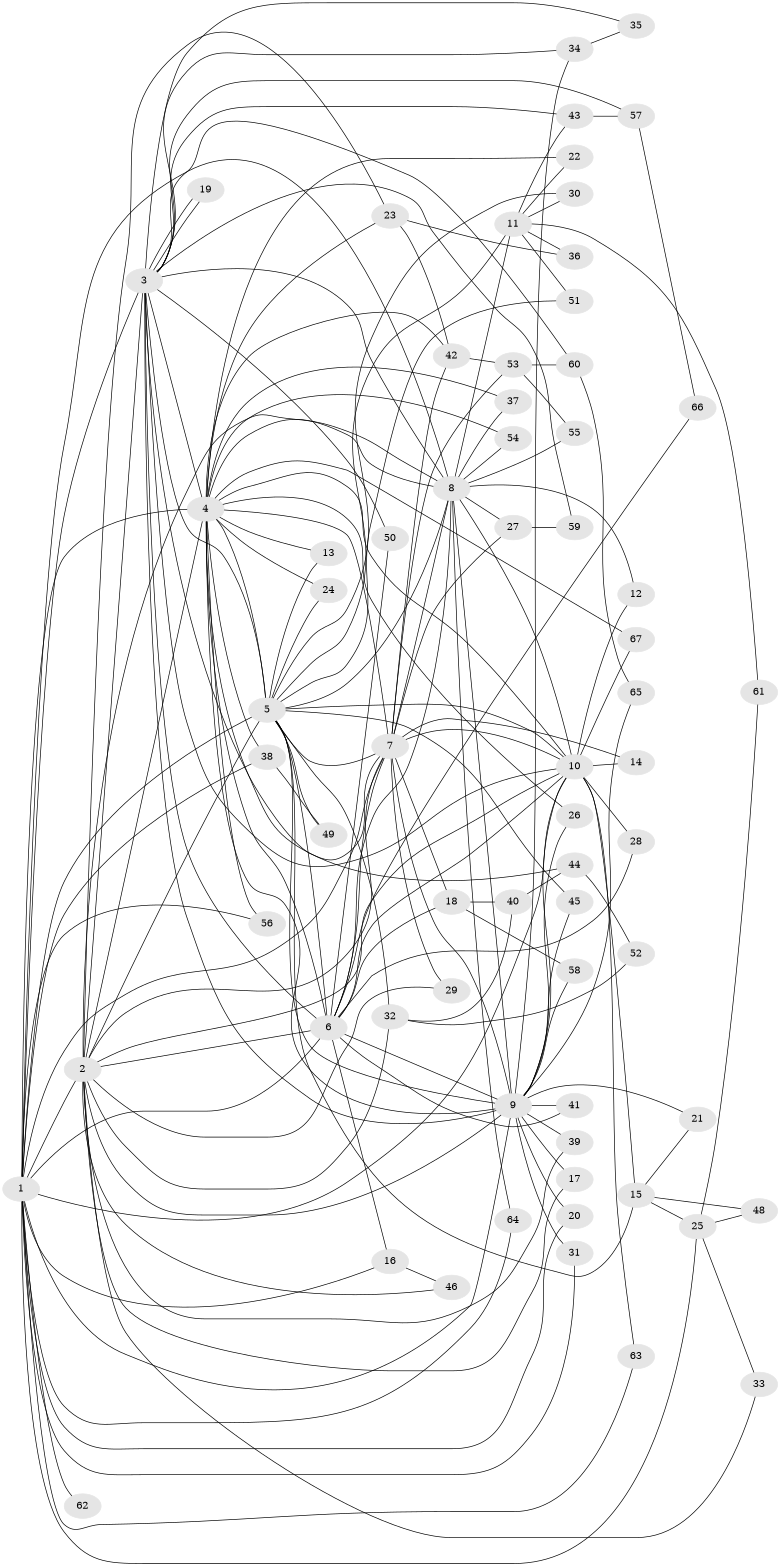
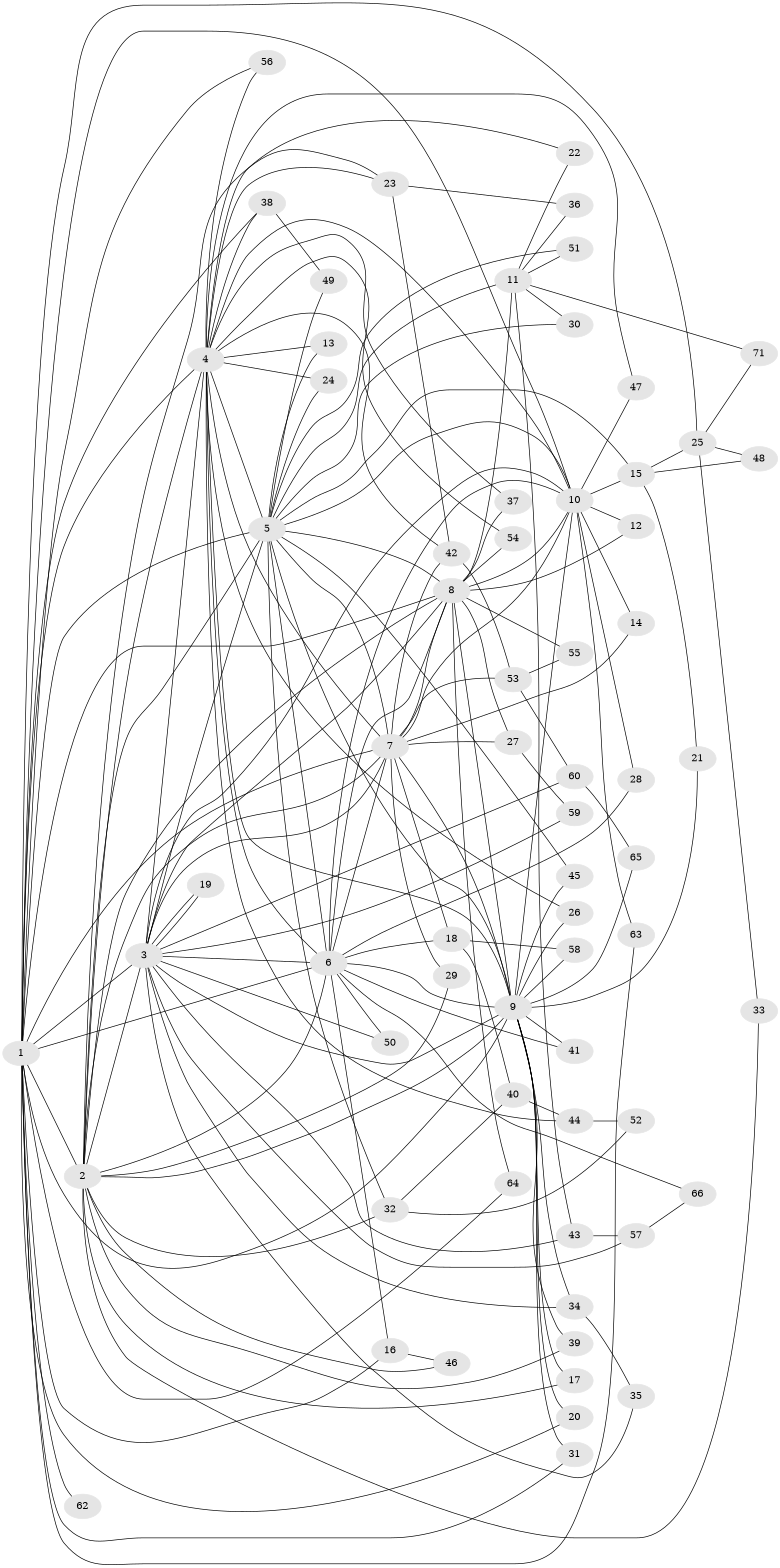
(277, 422) -> none
(636, 640) -> (636, 388)
(759, 692) -> (759, 354)
(280, 1014) -> none
